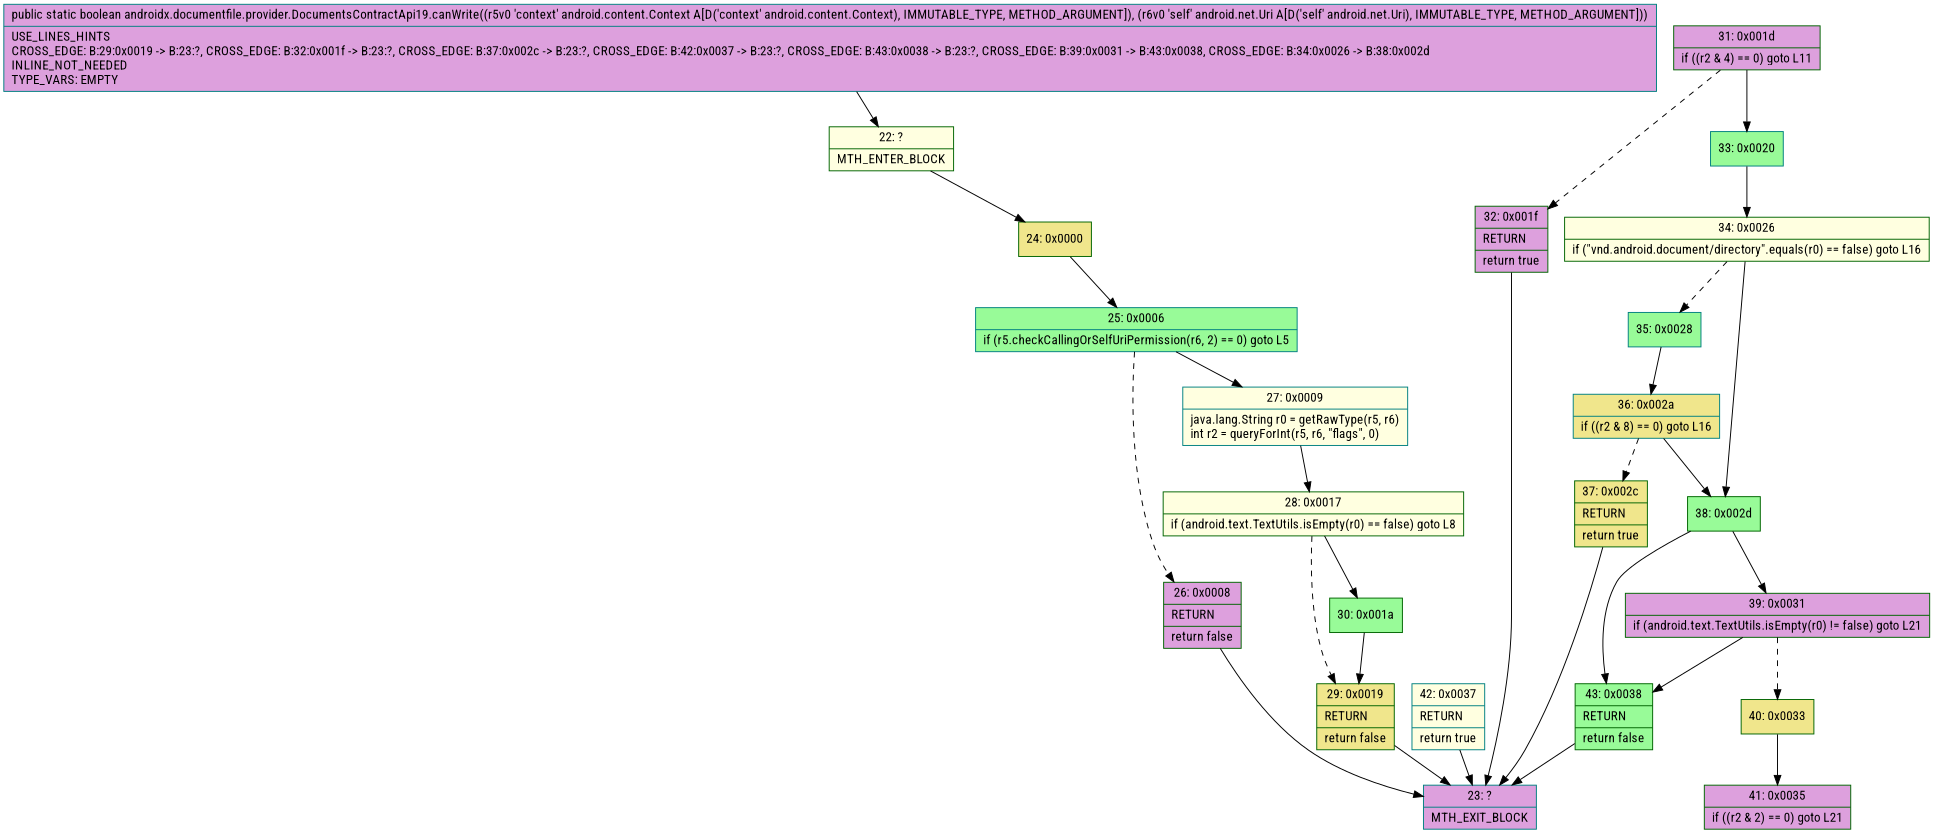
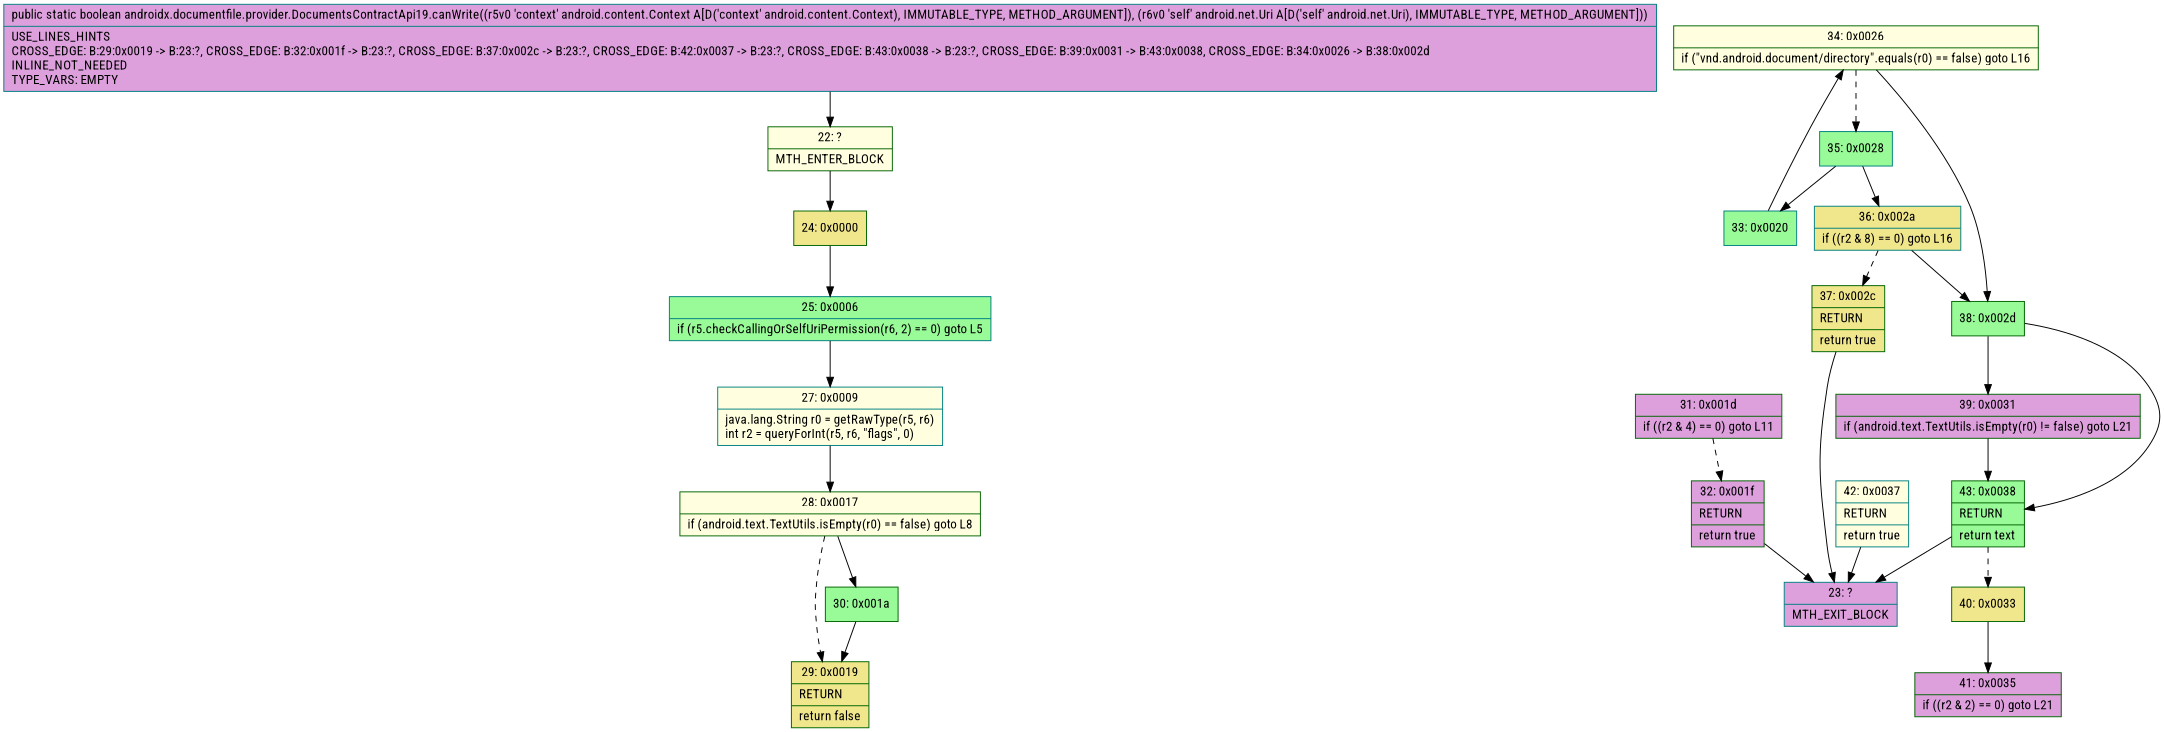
(1747, 96) -> (1812, 185)
(1202, 615) -> none
(1778, 663) -> (1988, 562)
(1614, 738) -> (1988, 535)
(1418, 762) -> none
